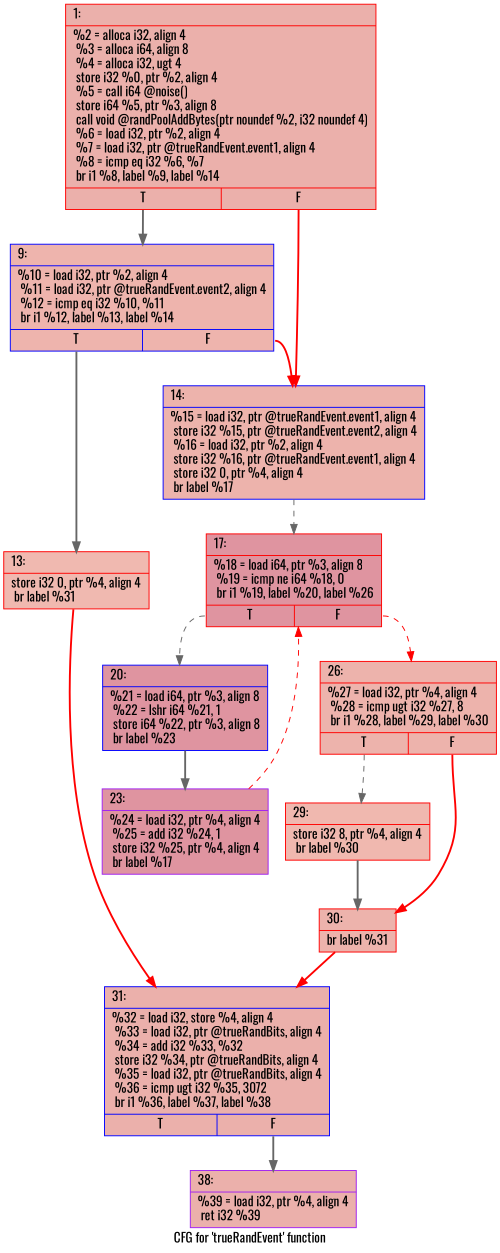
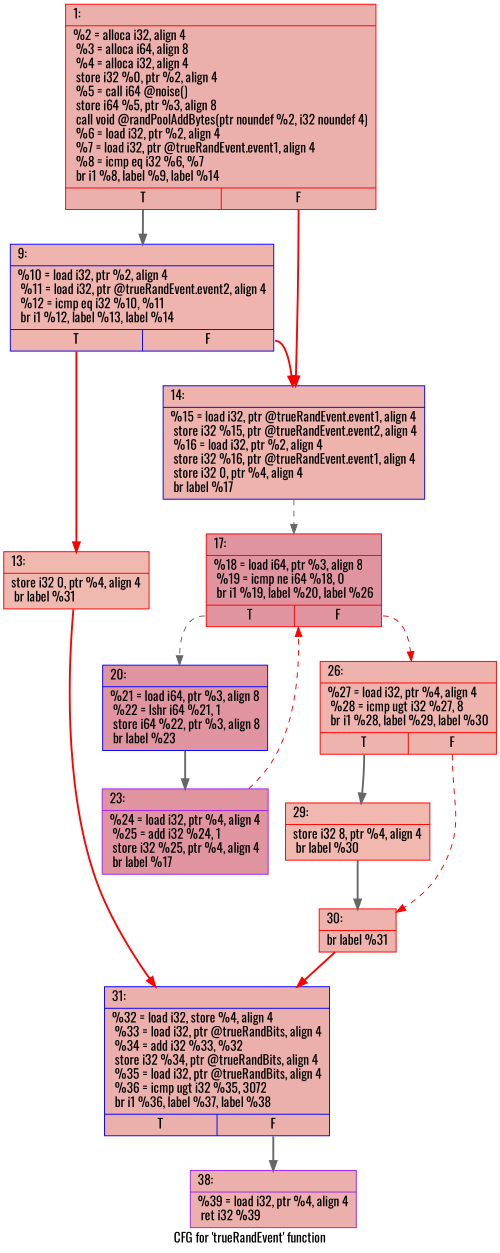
(128, 64) -> (131, 64)
(76, 447) -> (76, 447)
(364, 774) -> (364, 774)
(453, 840) -> (453, 840)
